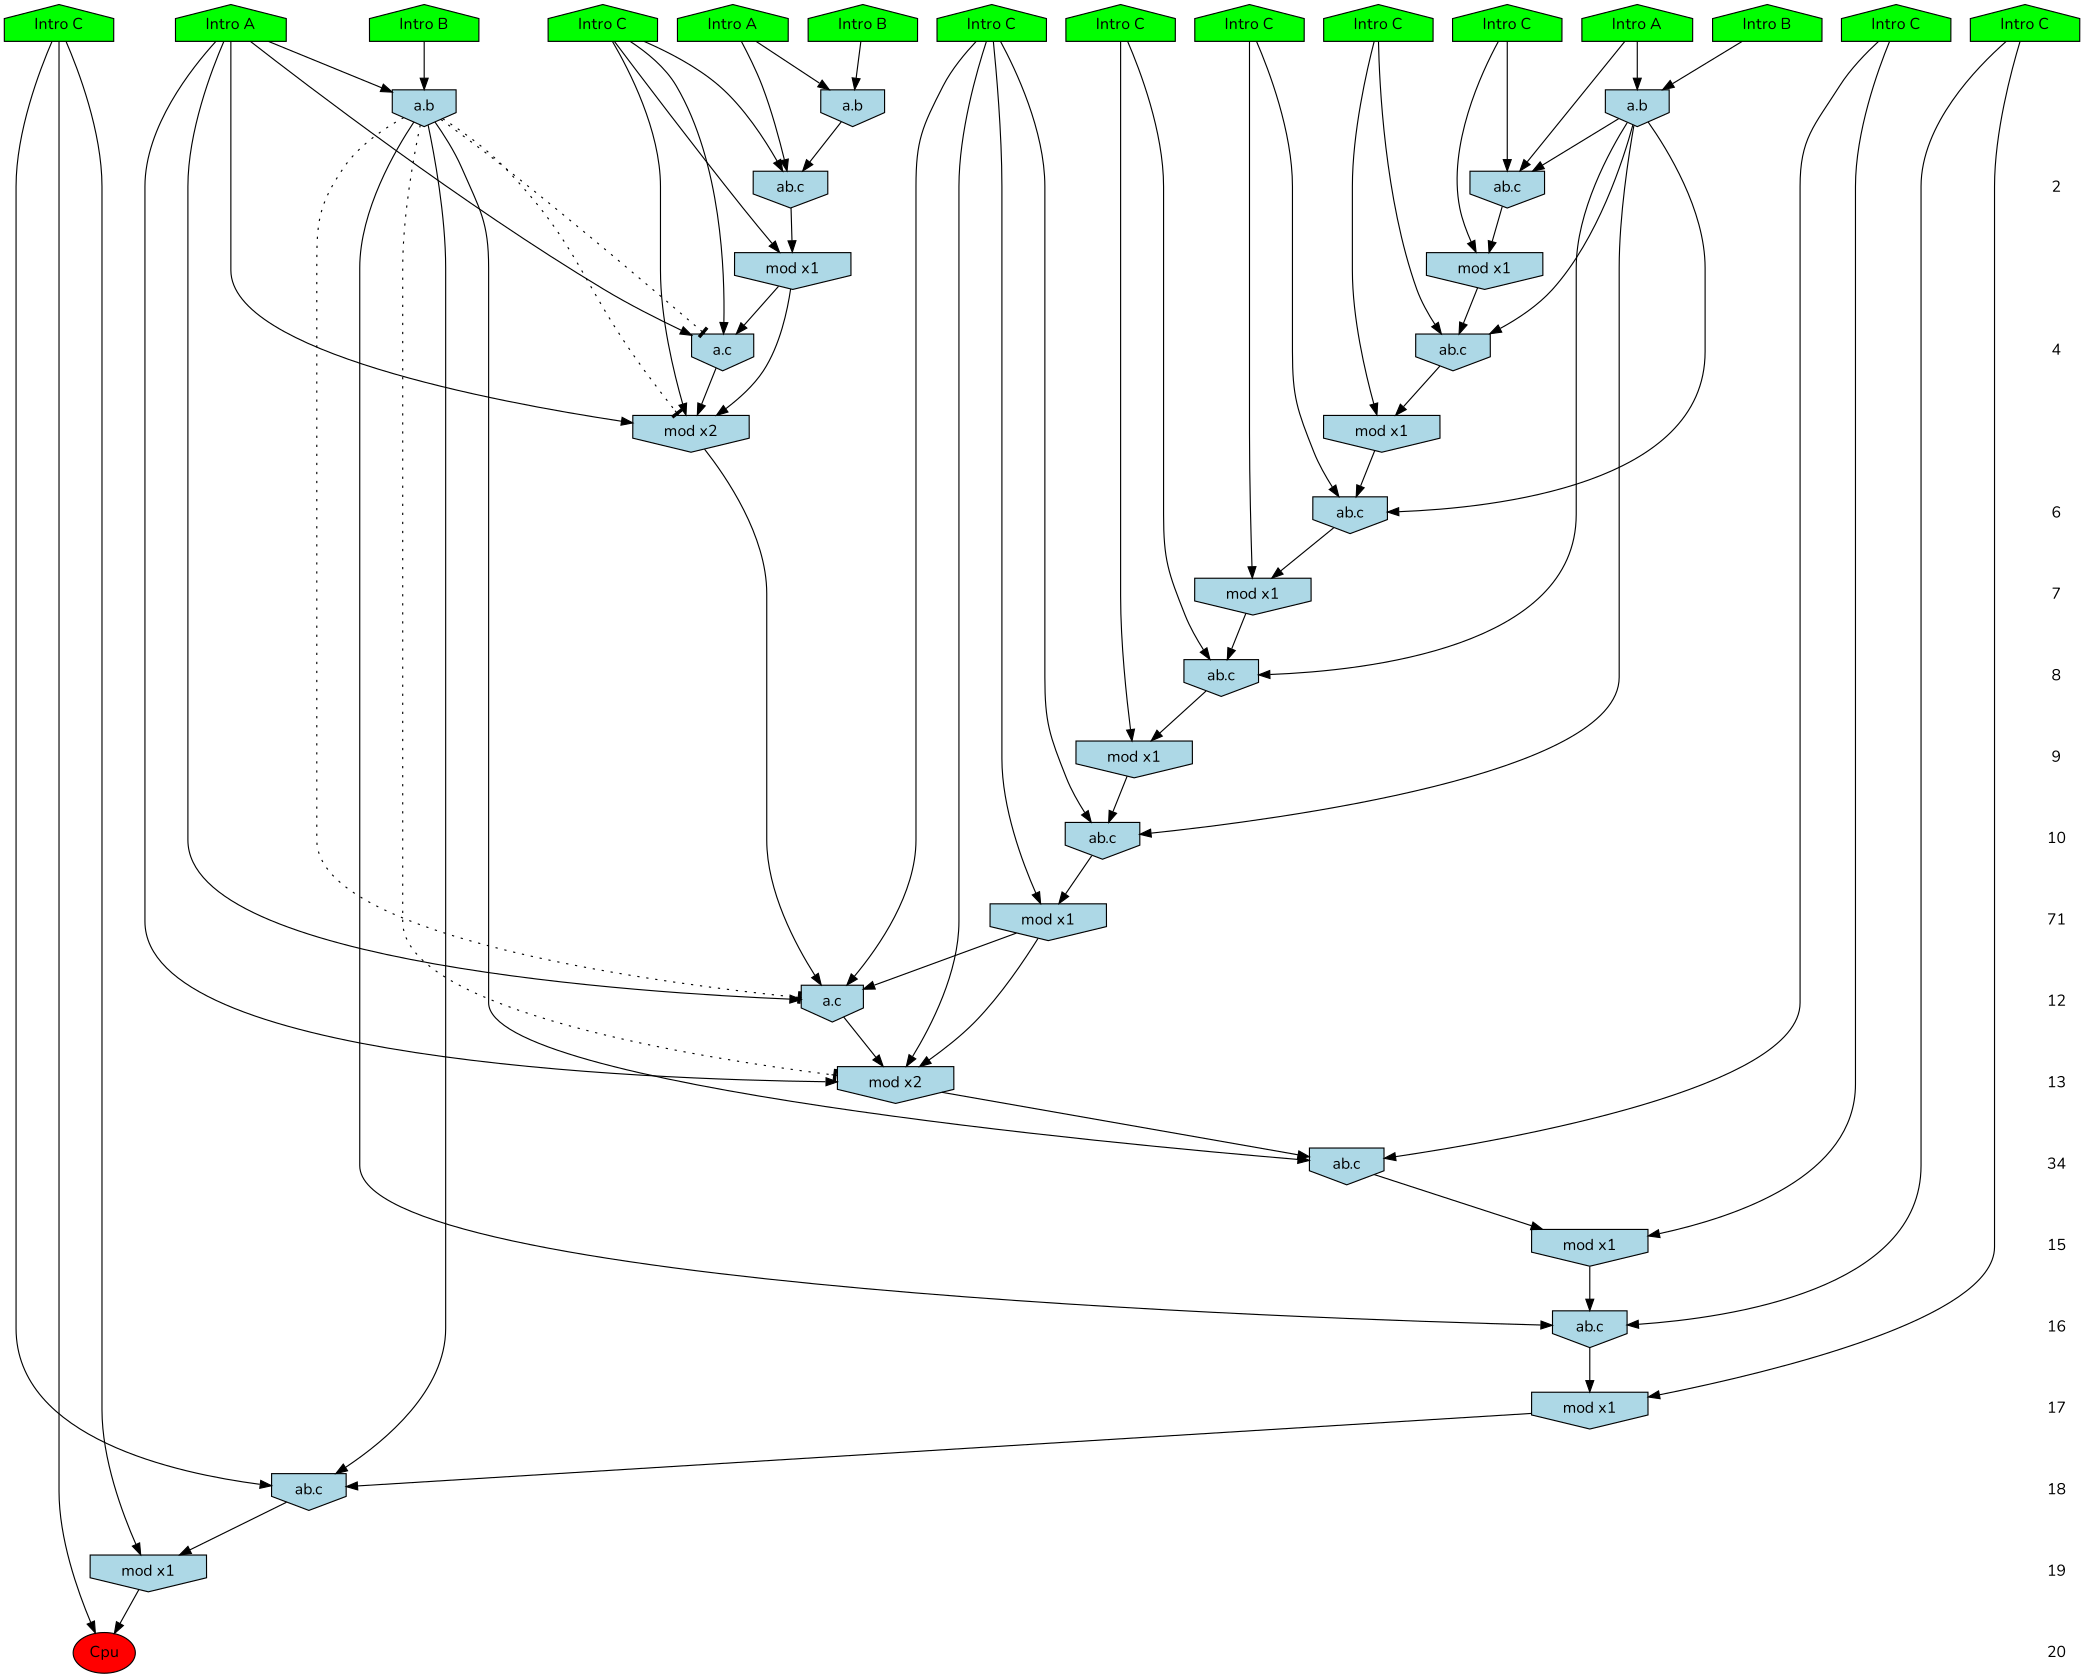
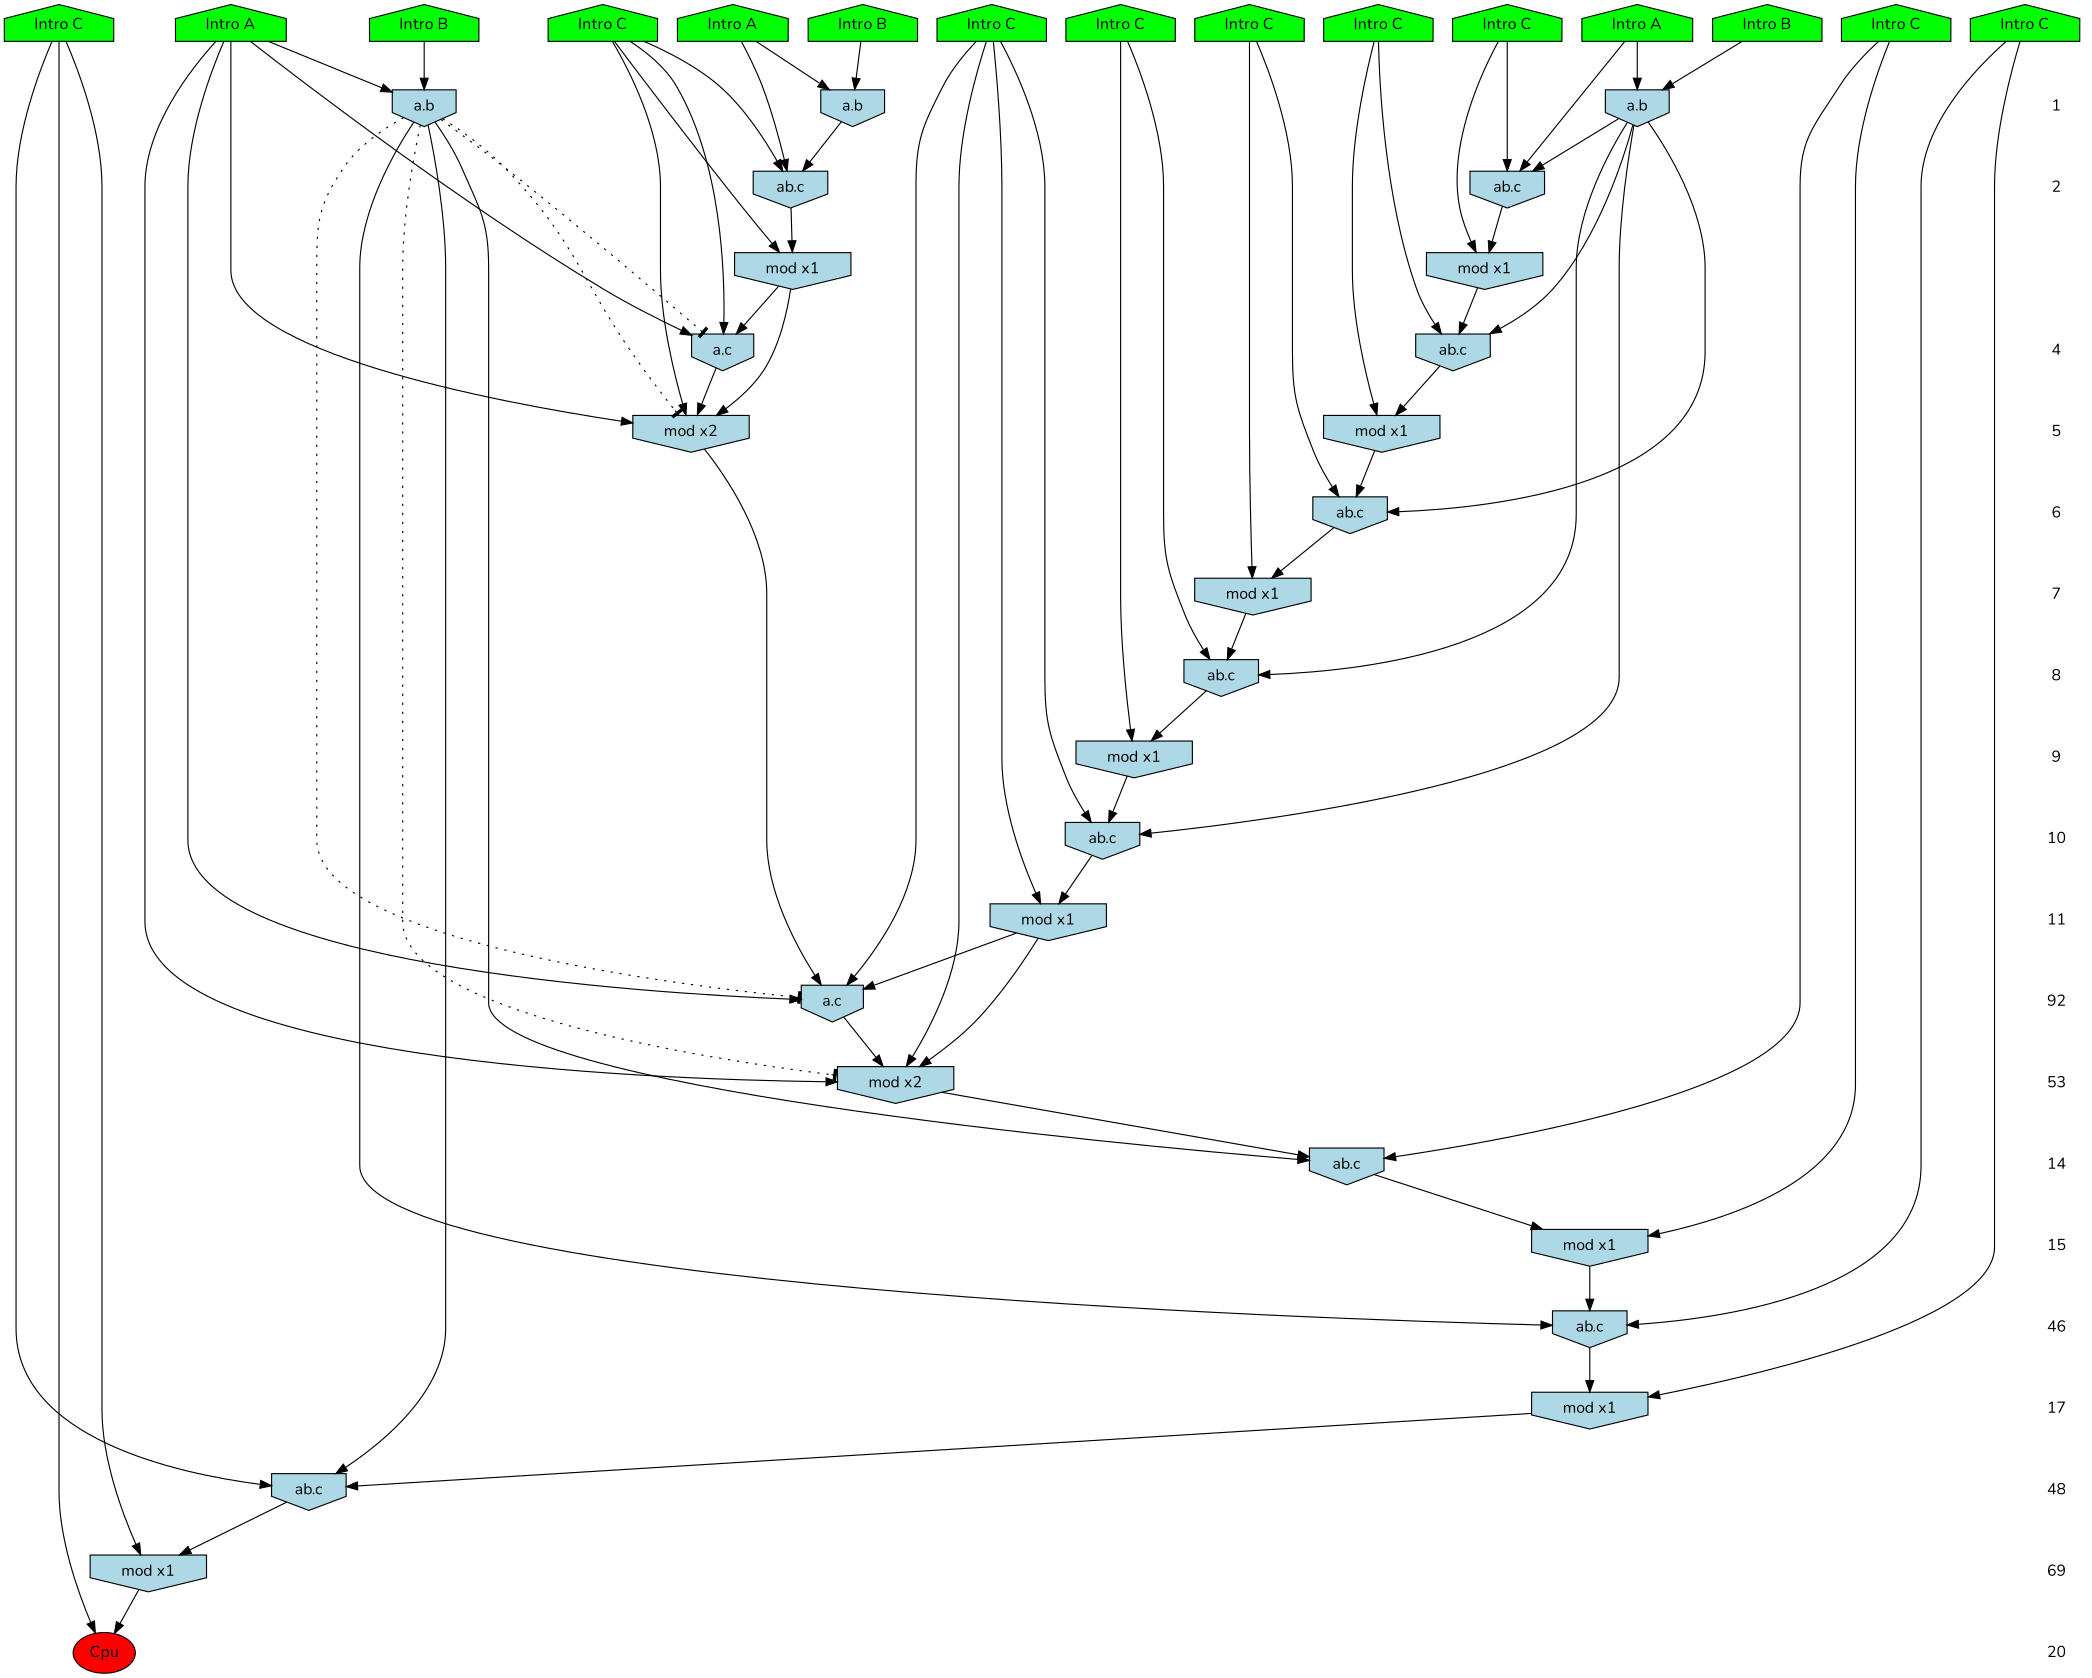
none -> (2057, 106)
none -> (2057, 432)
(2057, 920) -> (2057, 920)
(2057, 1002) -> (2057, 1002)
(2057, 1083) -> (2057, 1083)
(2057, 1164) -> (2057, 1164)
(2057, 1327) -> (2057, 1327)
(2057, 1490) -> (2057, 1490)
(2057, 1571) -> (2057, 1571)
